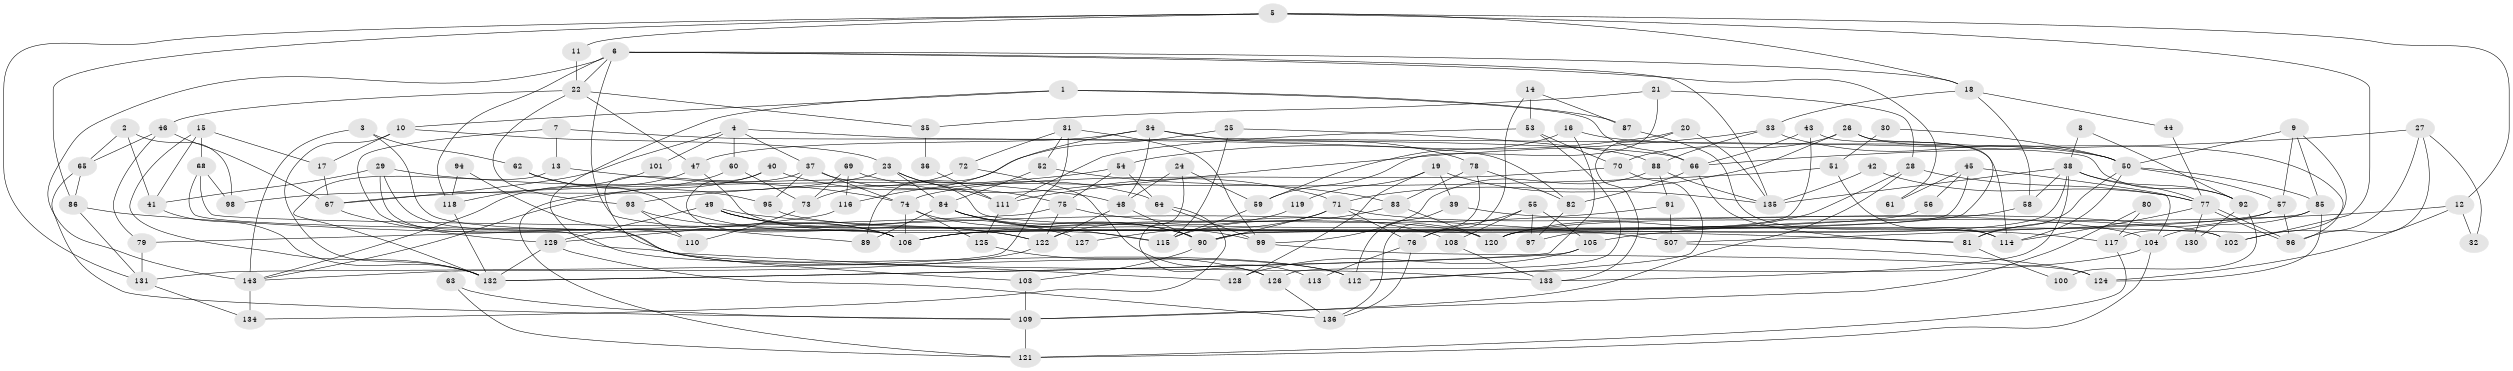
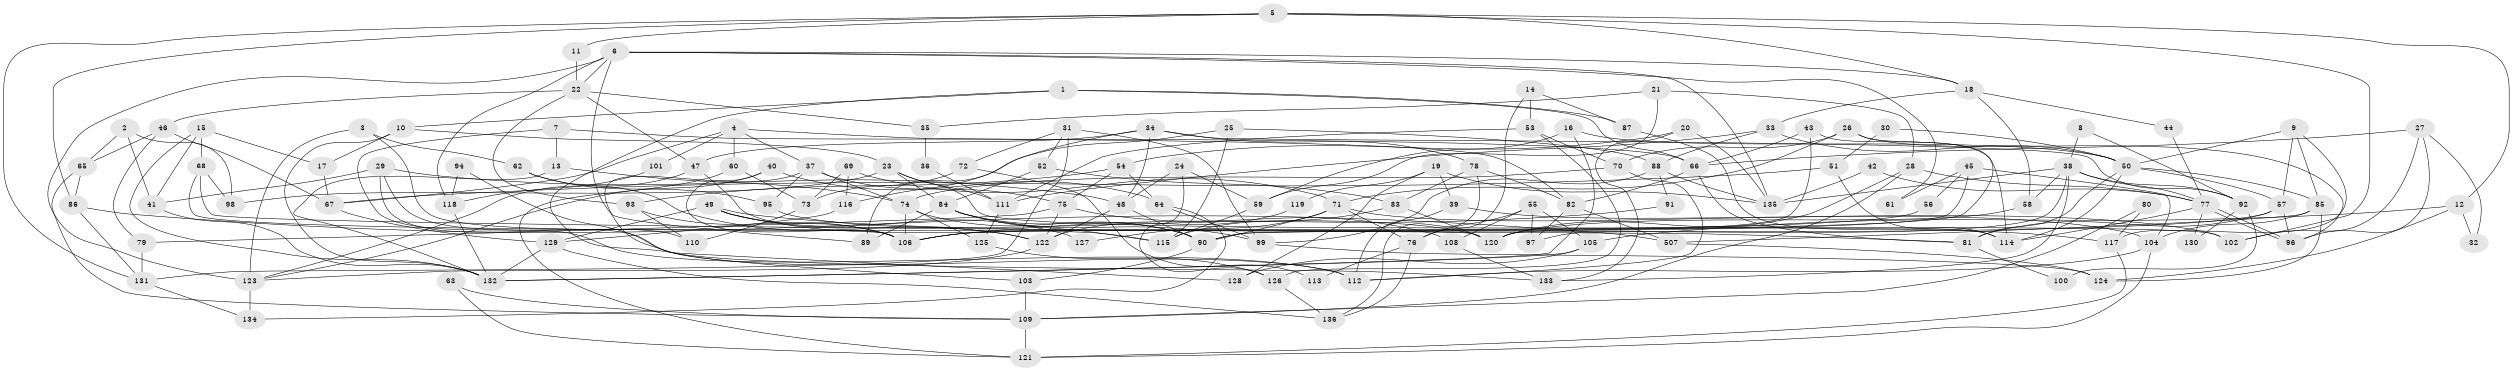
(1671, 224) -> (1621, 224)
(250, 281) -> (250, 281)
